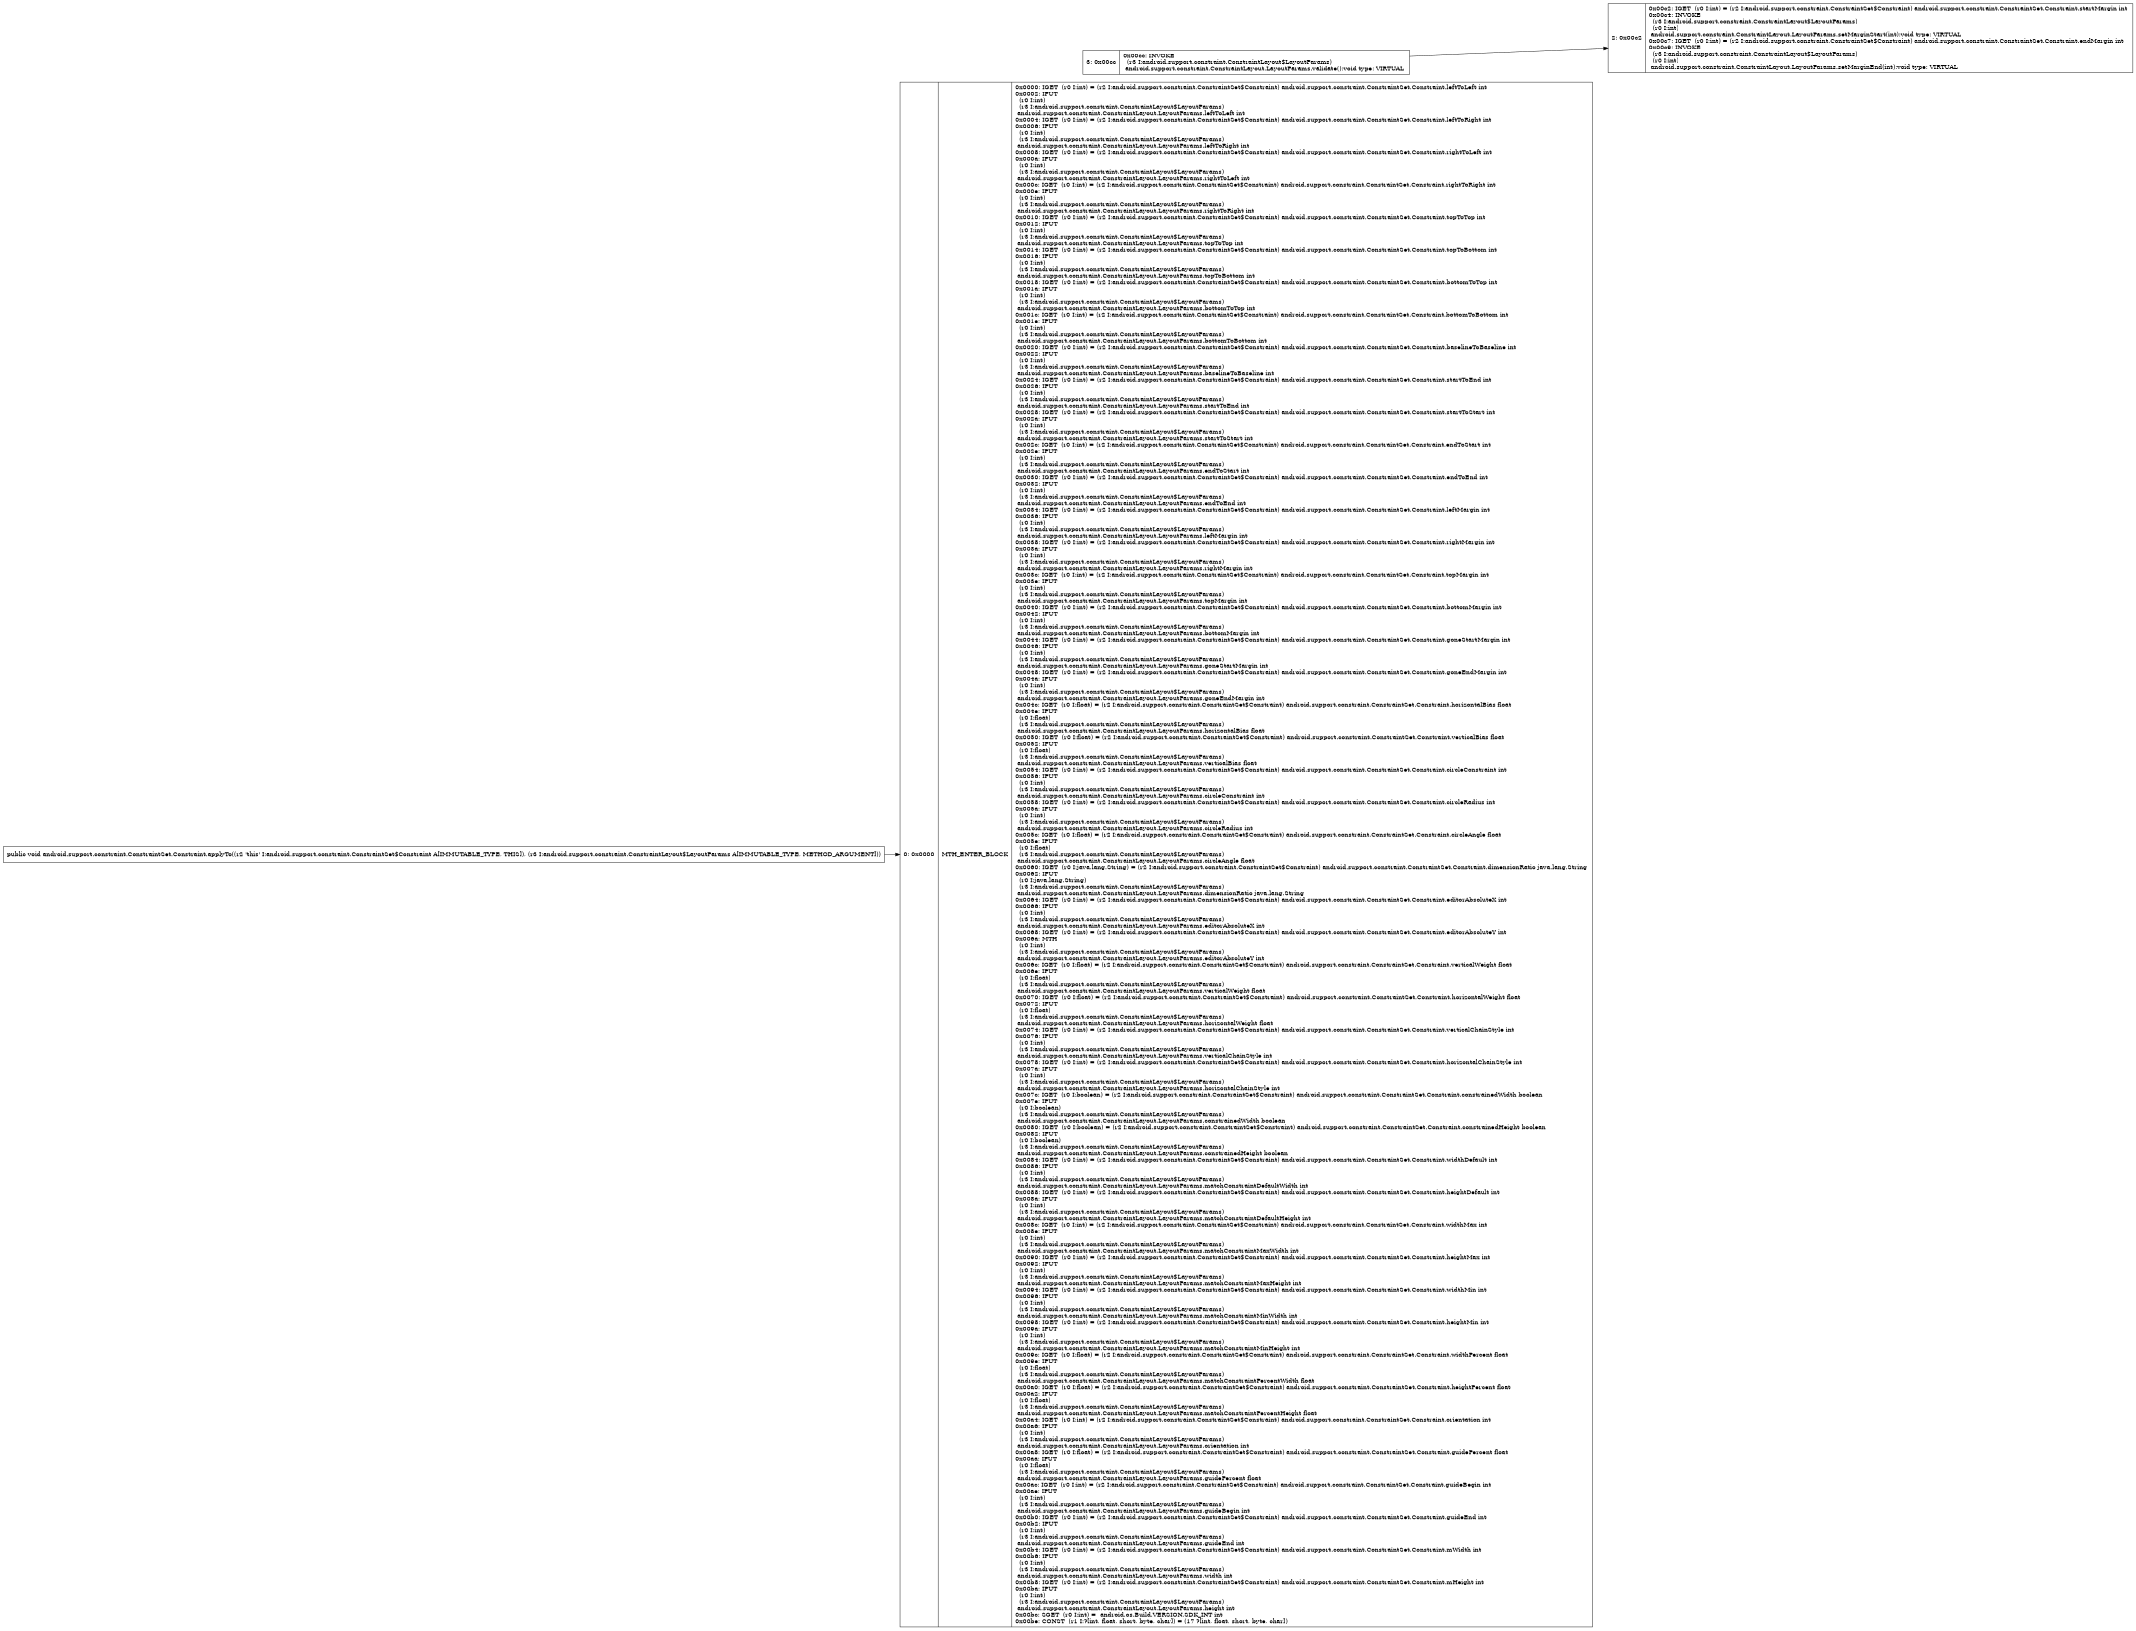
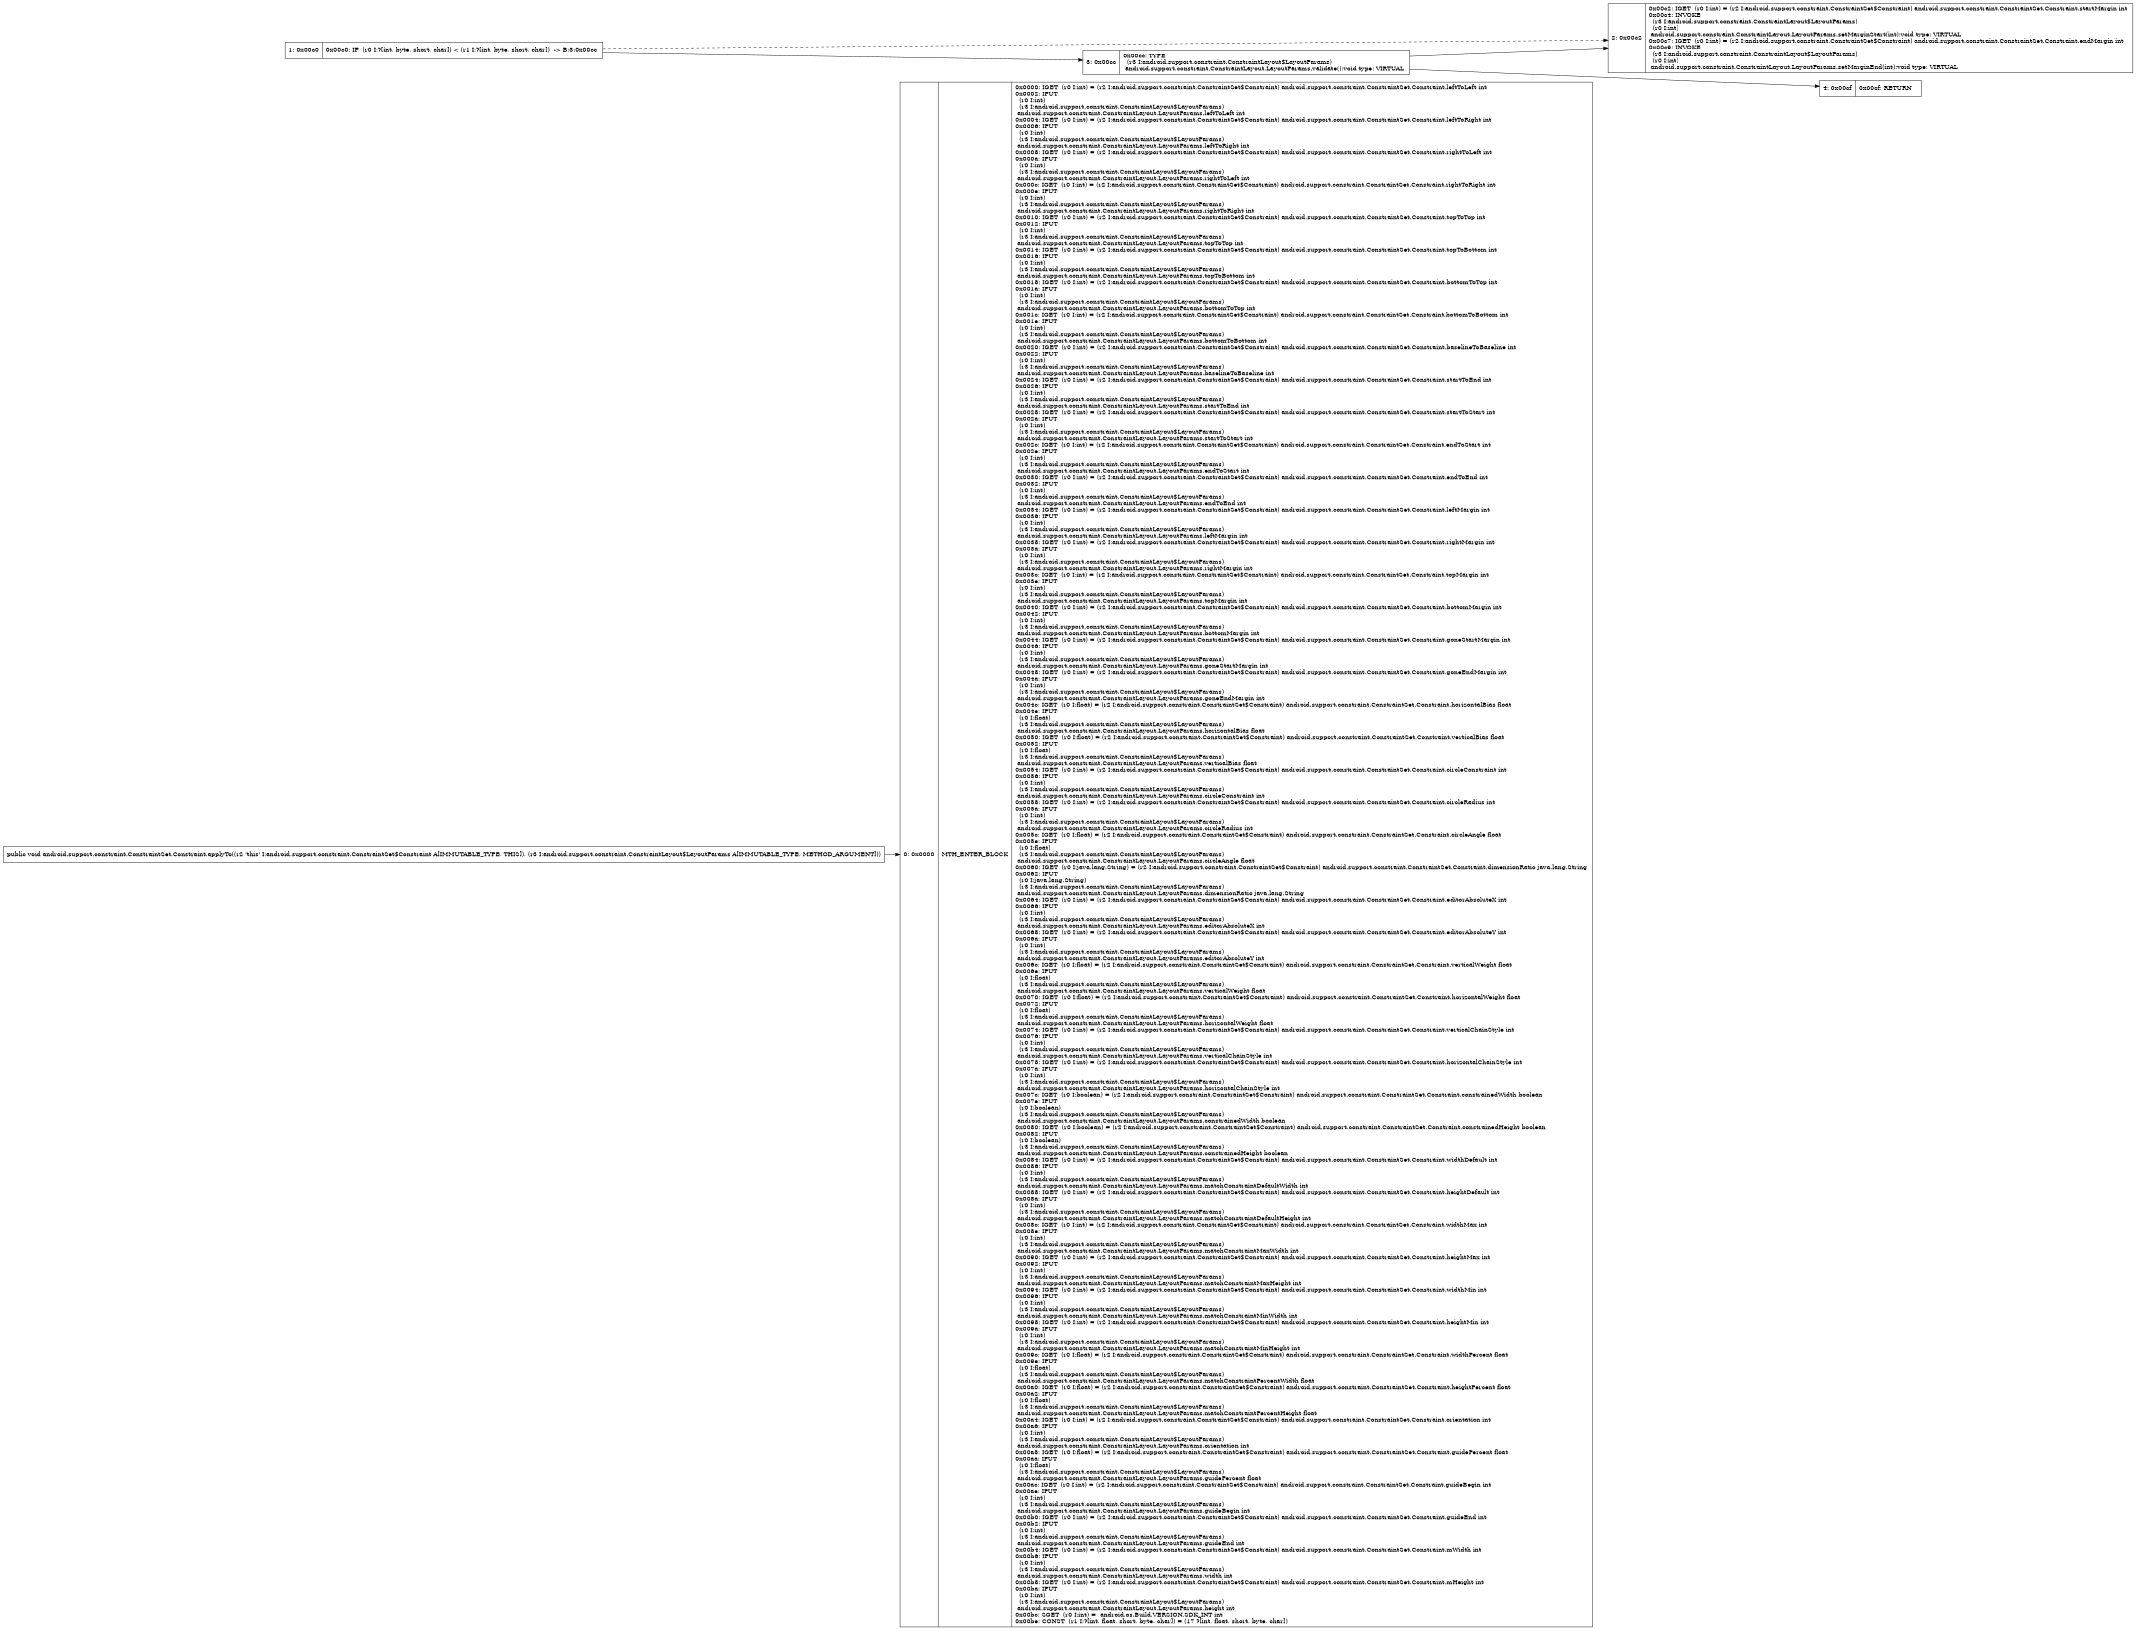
none -> (444, 50)
(1151, 56) -> (1146, 56)
none -> (1870, 88)
(1038, 939) -> (1038, 939)
